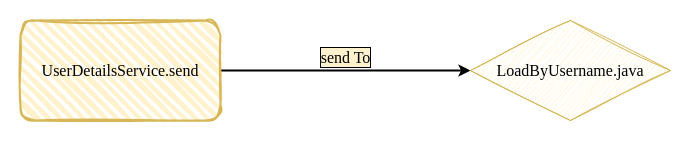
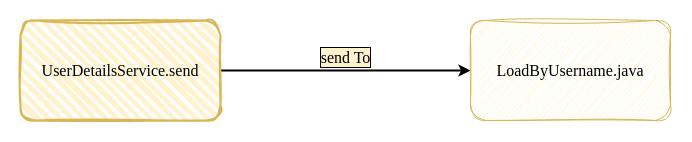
(571, 71) -> (571, 71)
